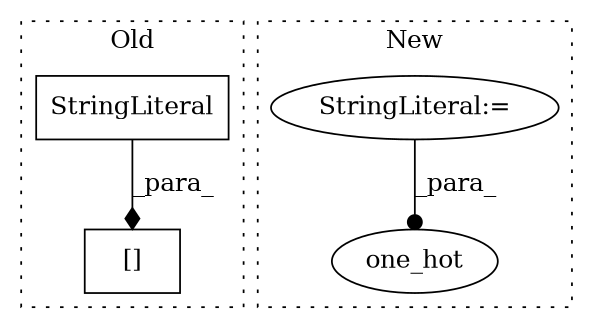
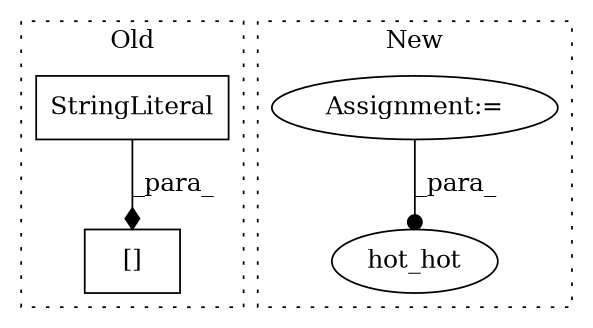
(415, 108) -> (415, 108)
(415, 261) -> (415, 261)
